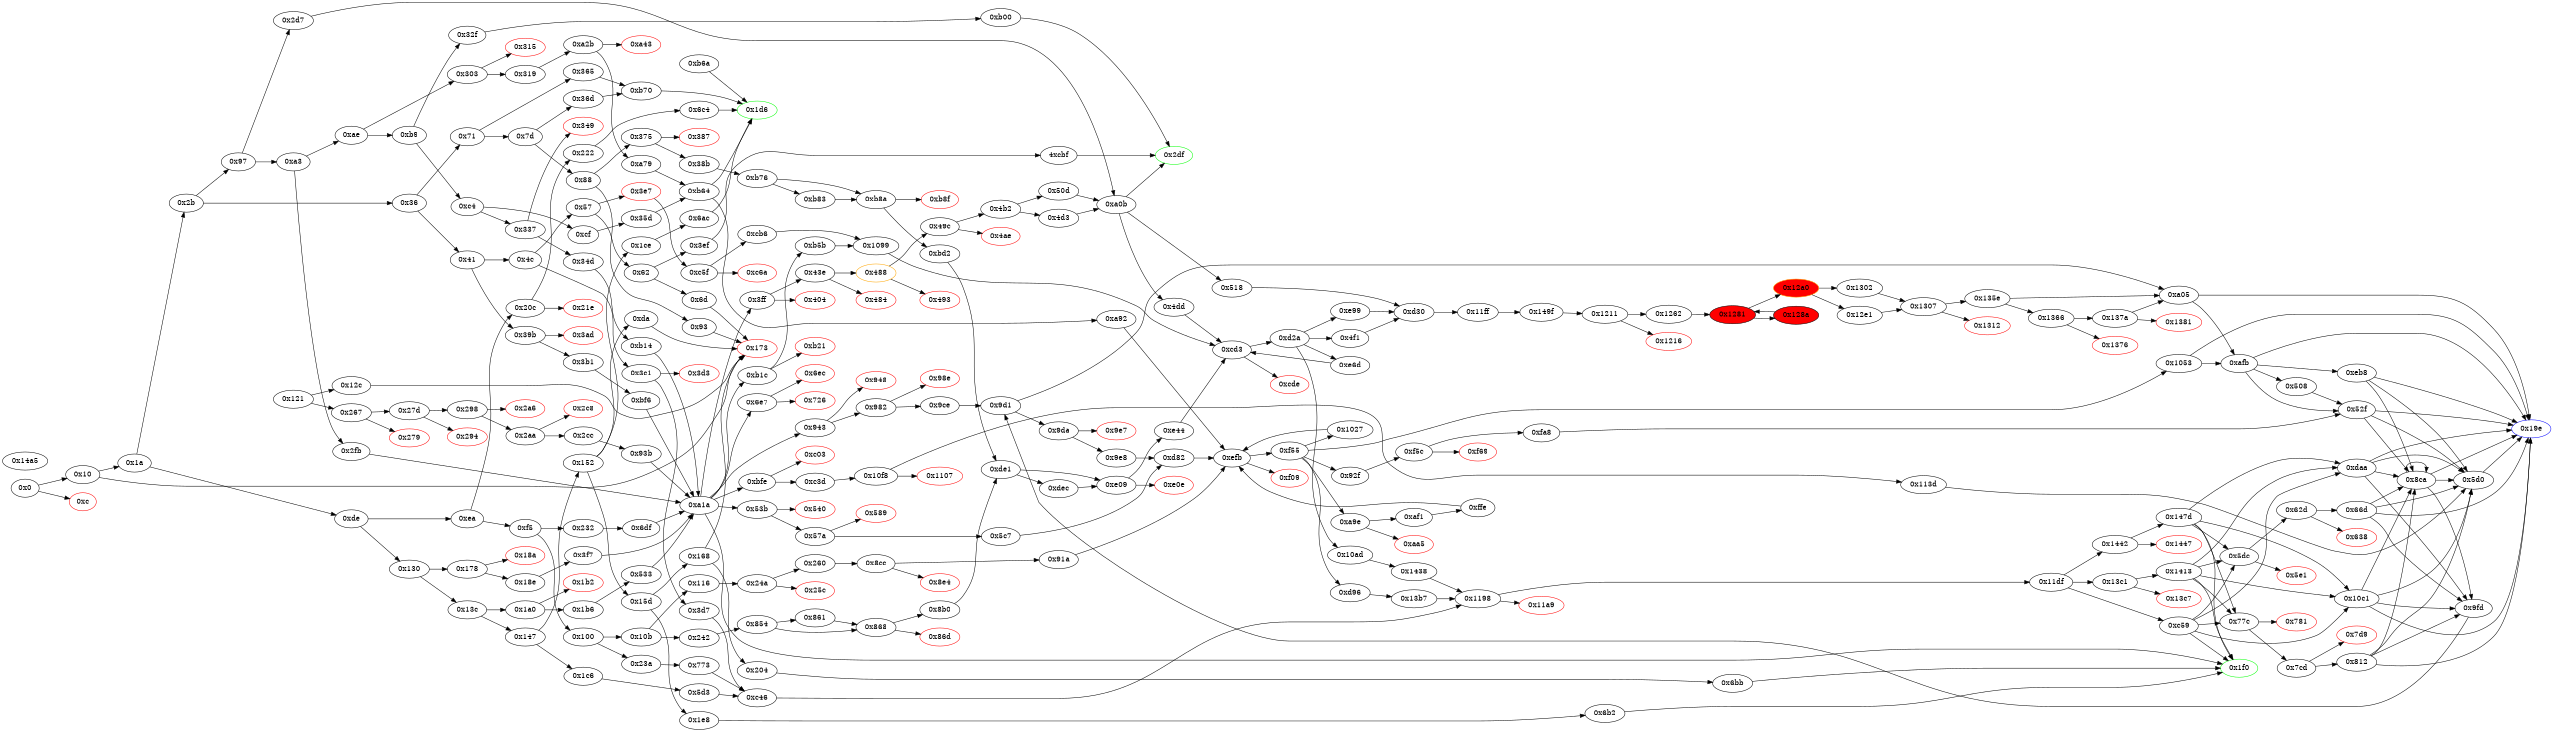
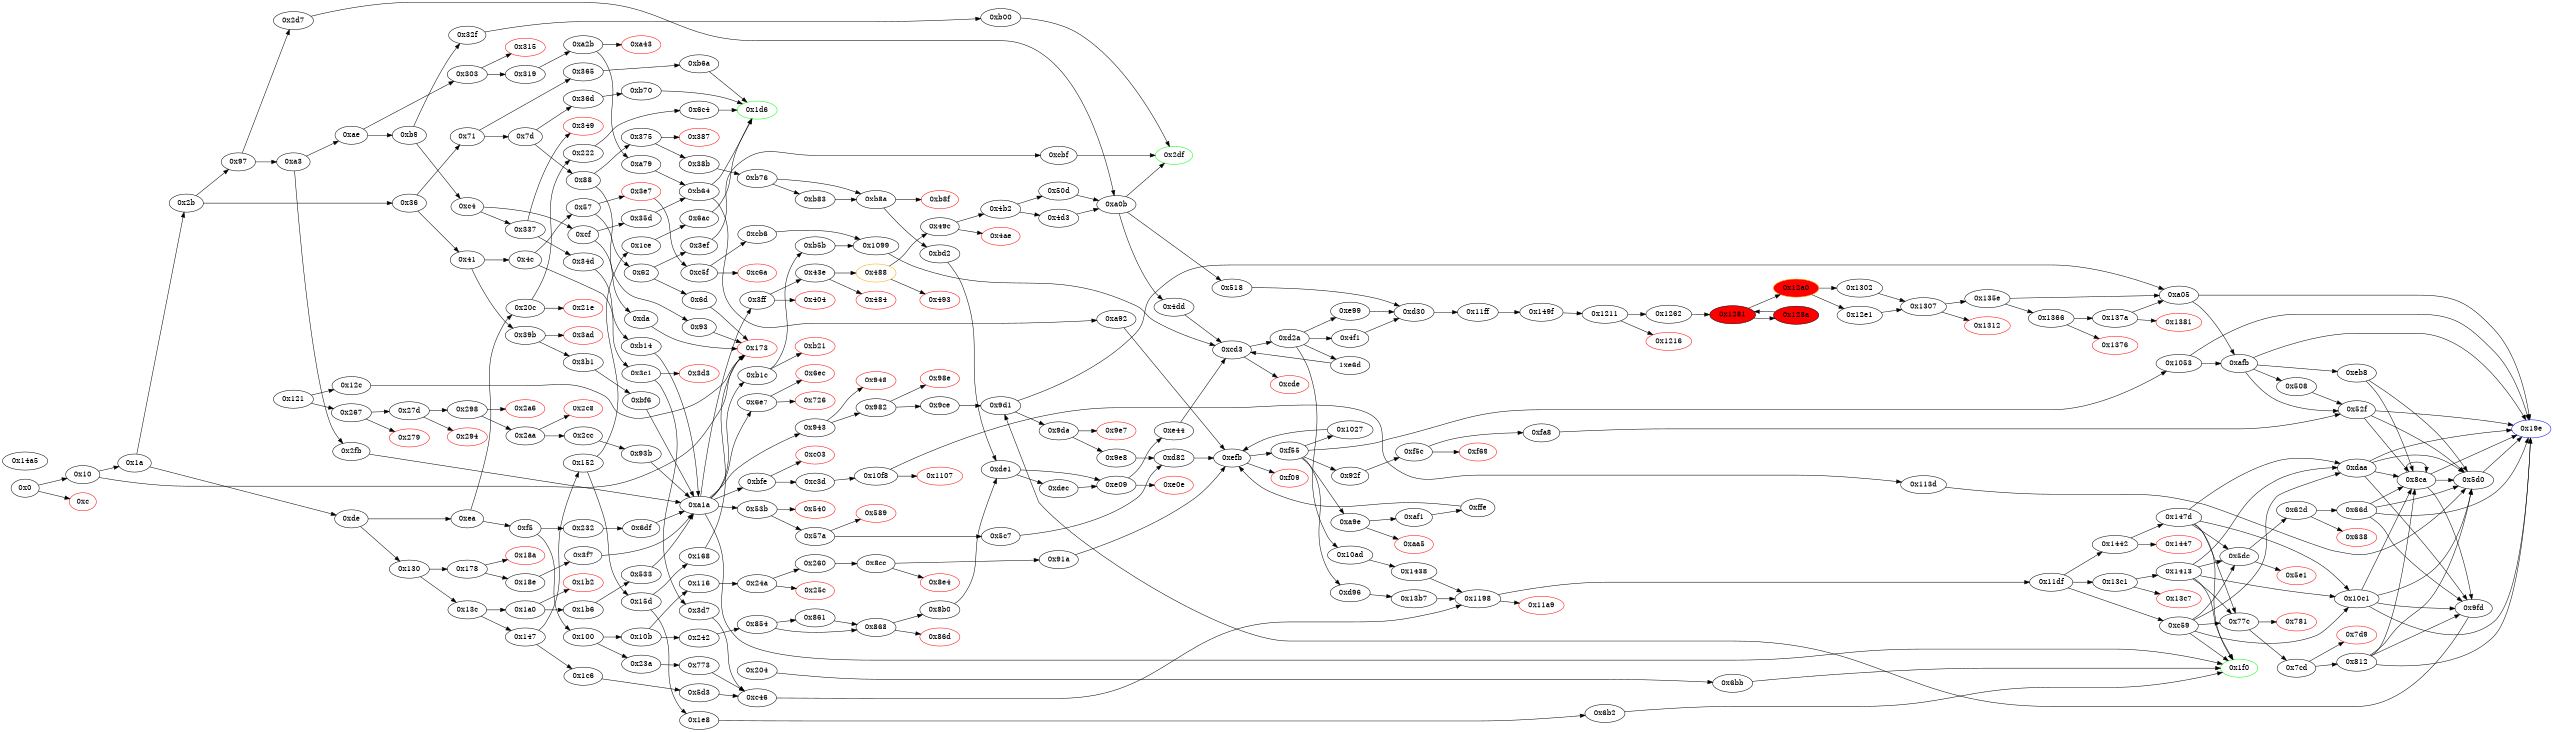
(609, 80) -> (639, 68)
(1059, 155) -> (1059, 155)
(1350, 366) -> (1350, 366)
(612, 393) -> (614, 285)
(2444, 397) -> none
(729, 611) -> none
